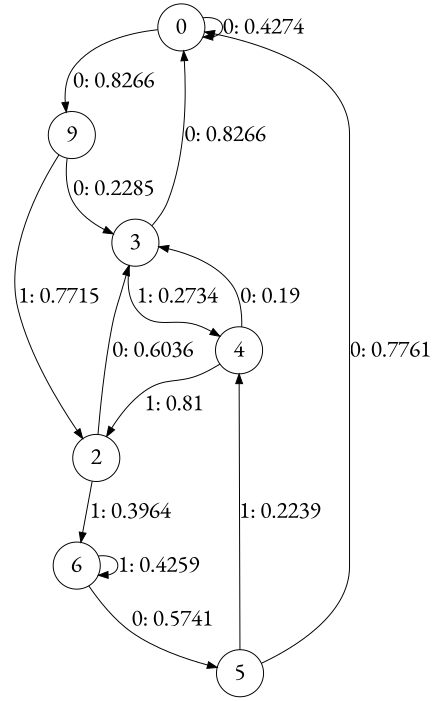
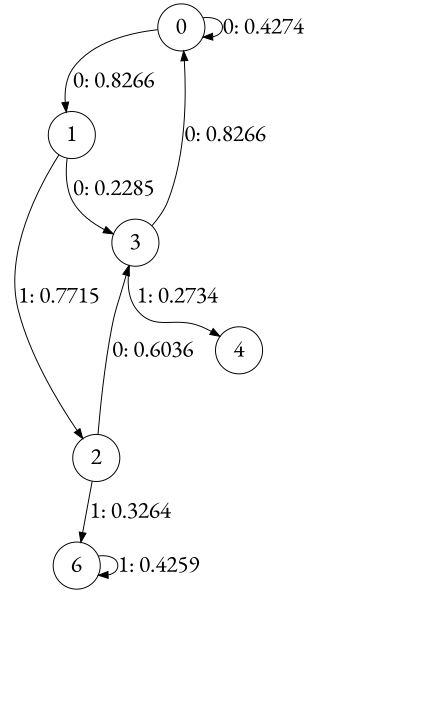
(72, 135) -> (72, 135)
(222, 274) -> none
(158, 384) -> none
(137, 512) -> (137, 512)
(240, 673) -> none
